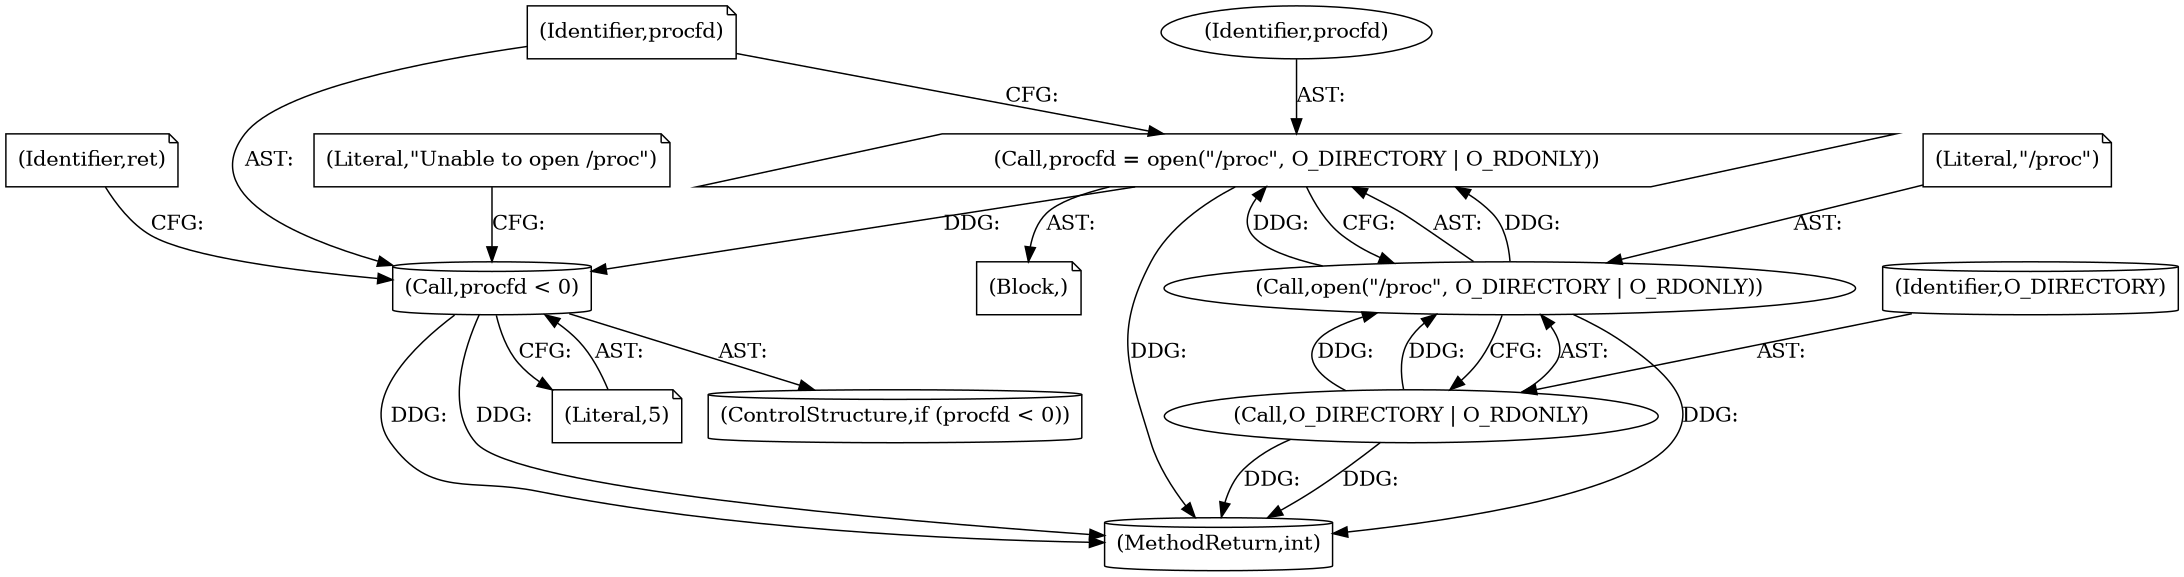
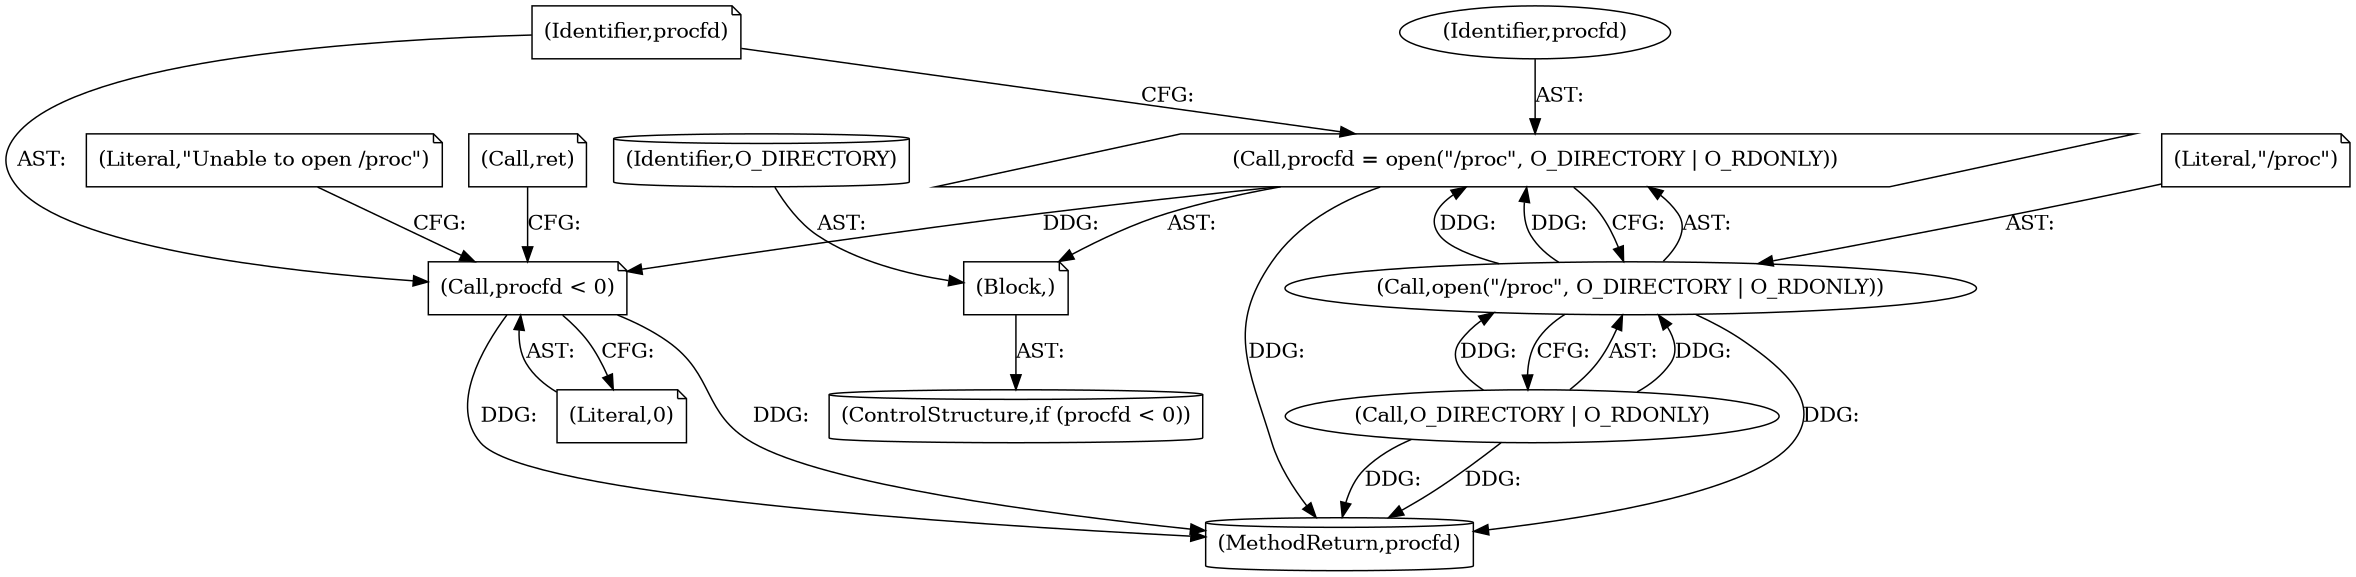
(92, 160) -> (528, 160)
(492, 288) -> (528, 288)
(684, 349) -> (1016, 345)
(1724, 352) -> (850, 253)
(617, 416) -> (622, 416)
(1219, 544) -> (1340, 544)
